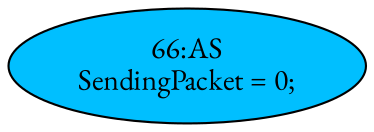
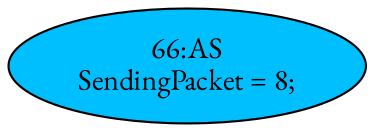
(187, 66) -> (187, 66)
